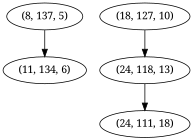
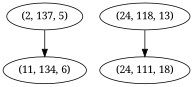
(45, 16) -> (45, 16)
(145, 16) -> none
